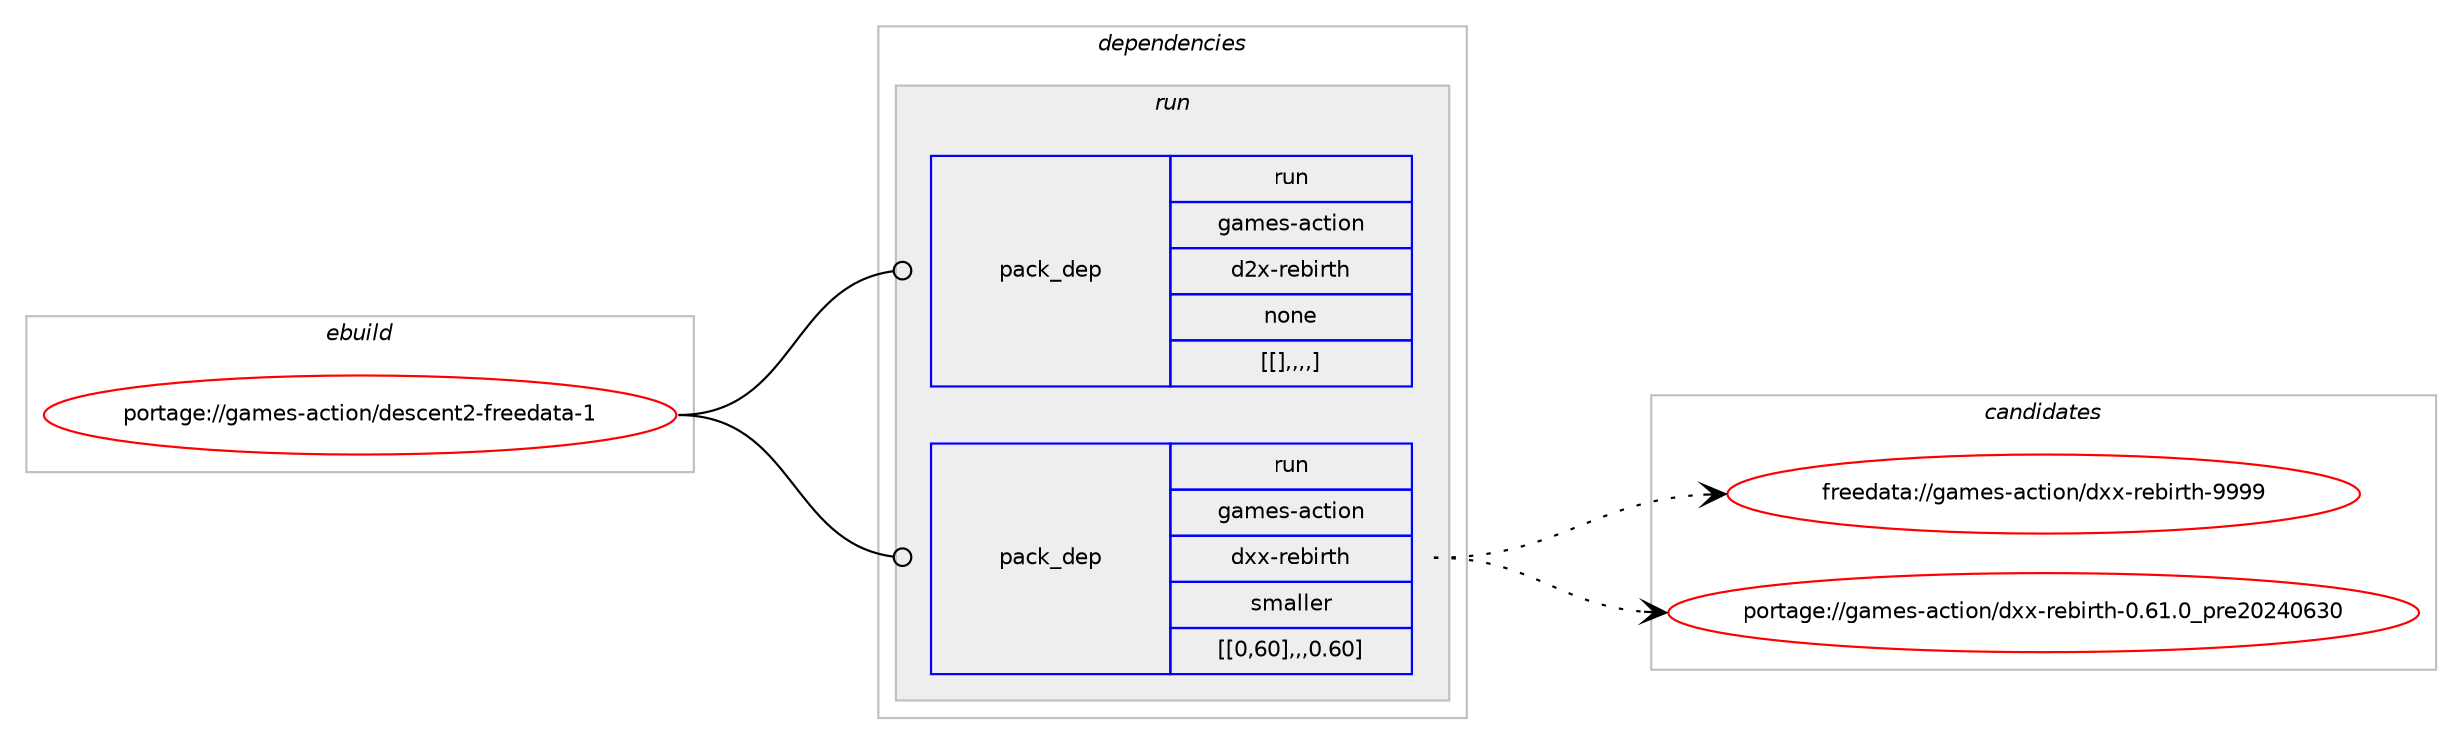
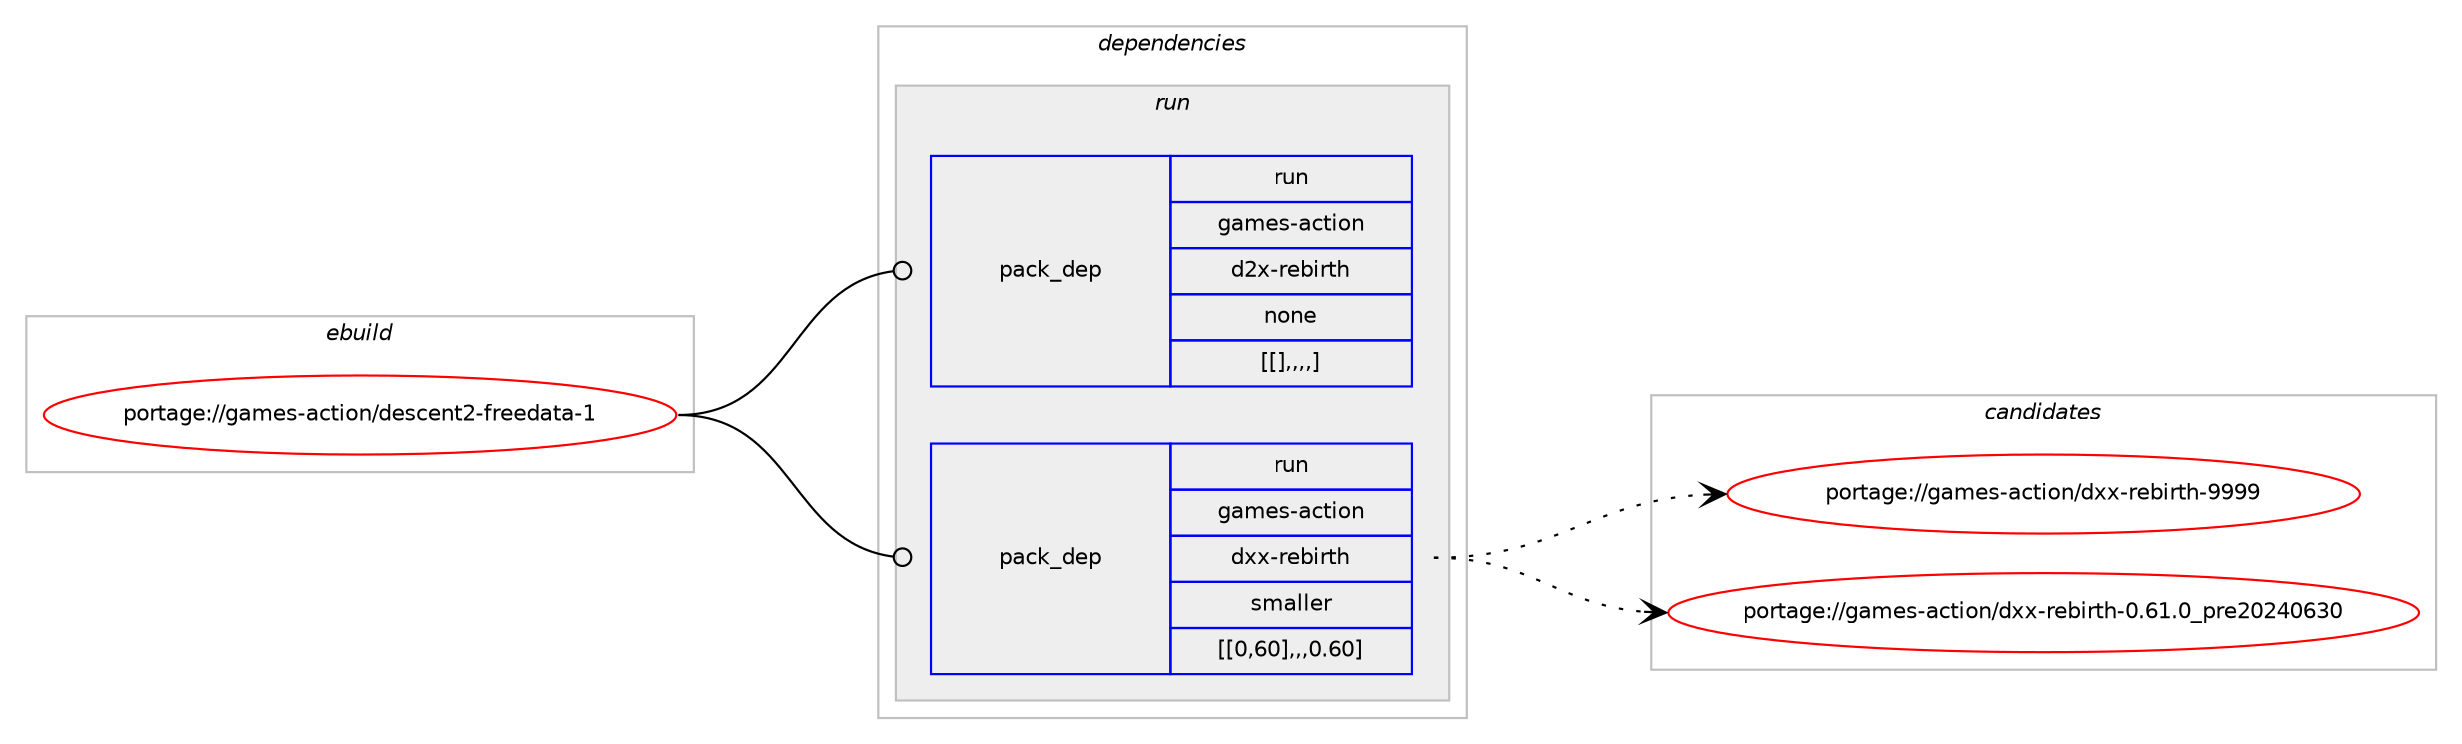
(2044, 494) -> (2044, 494)
